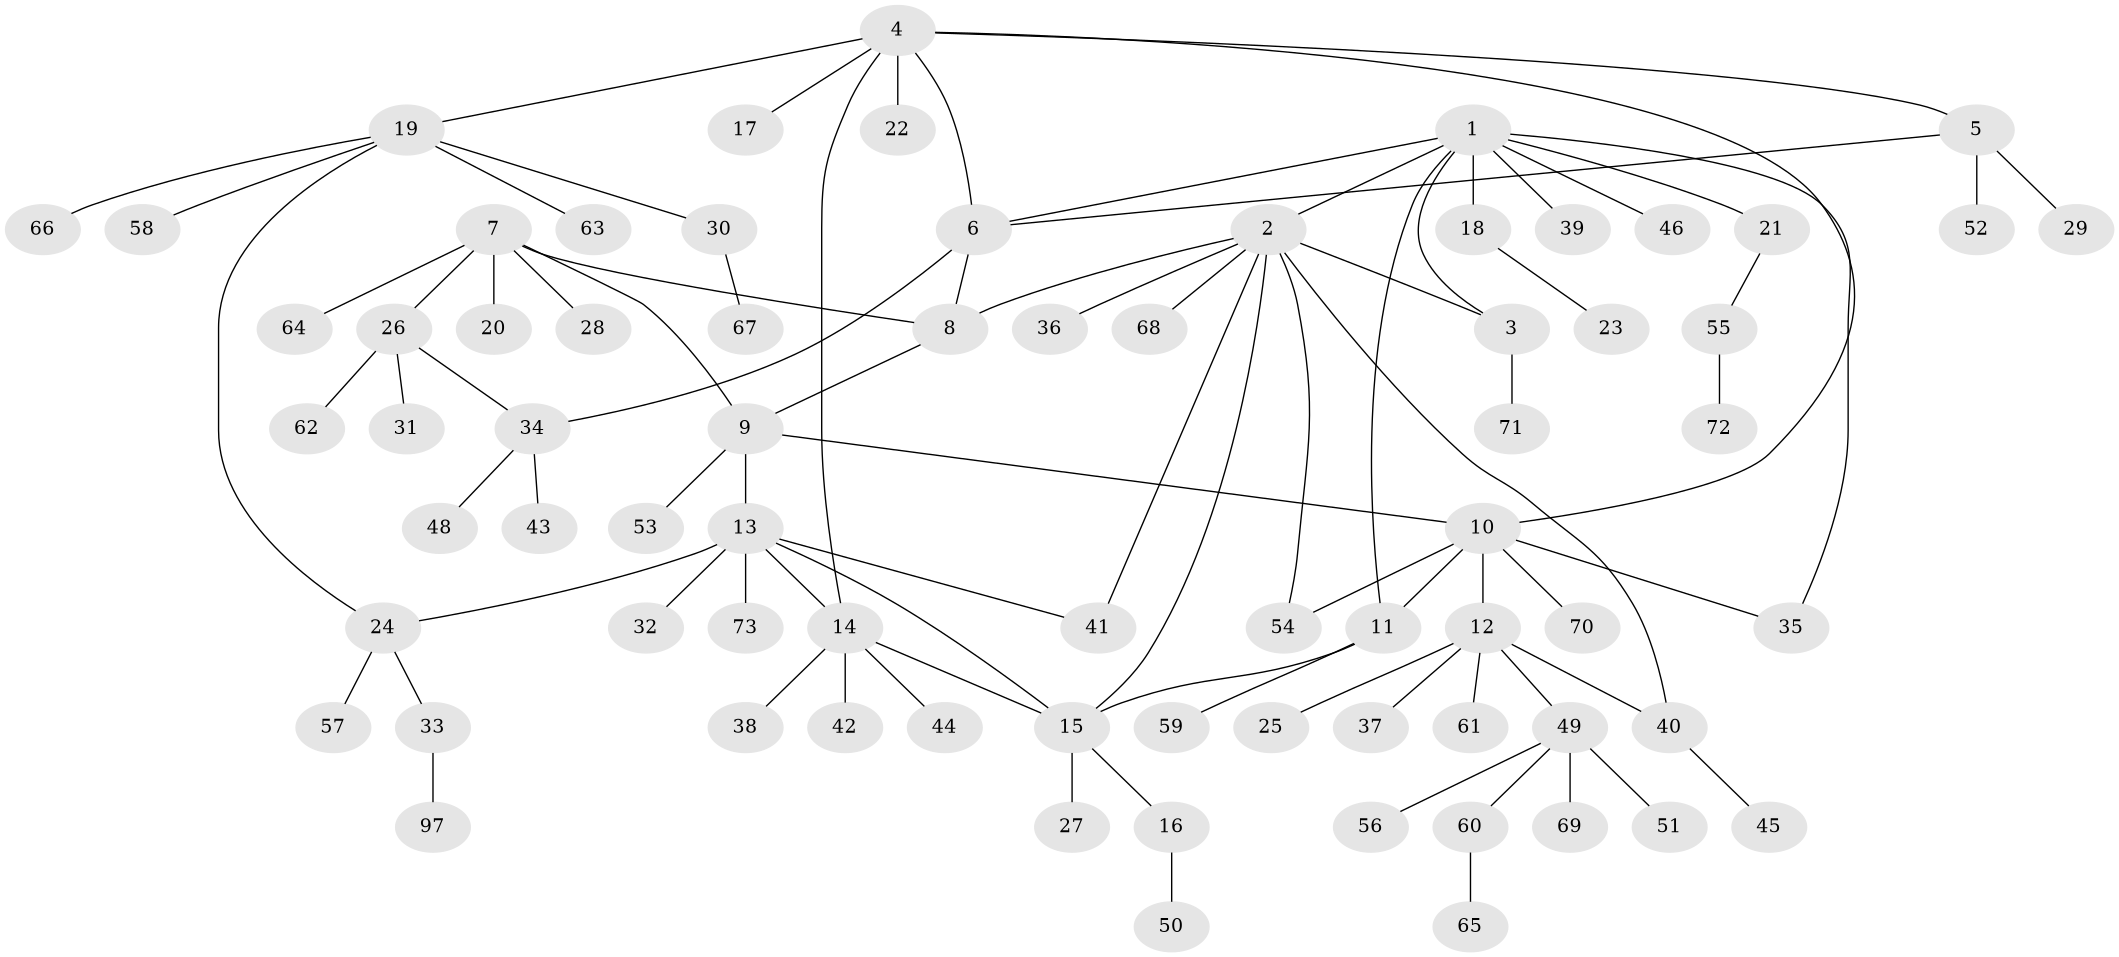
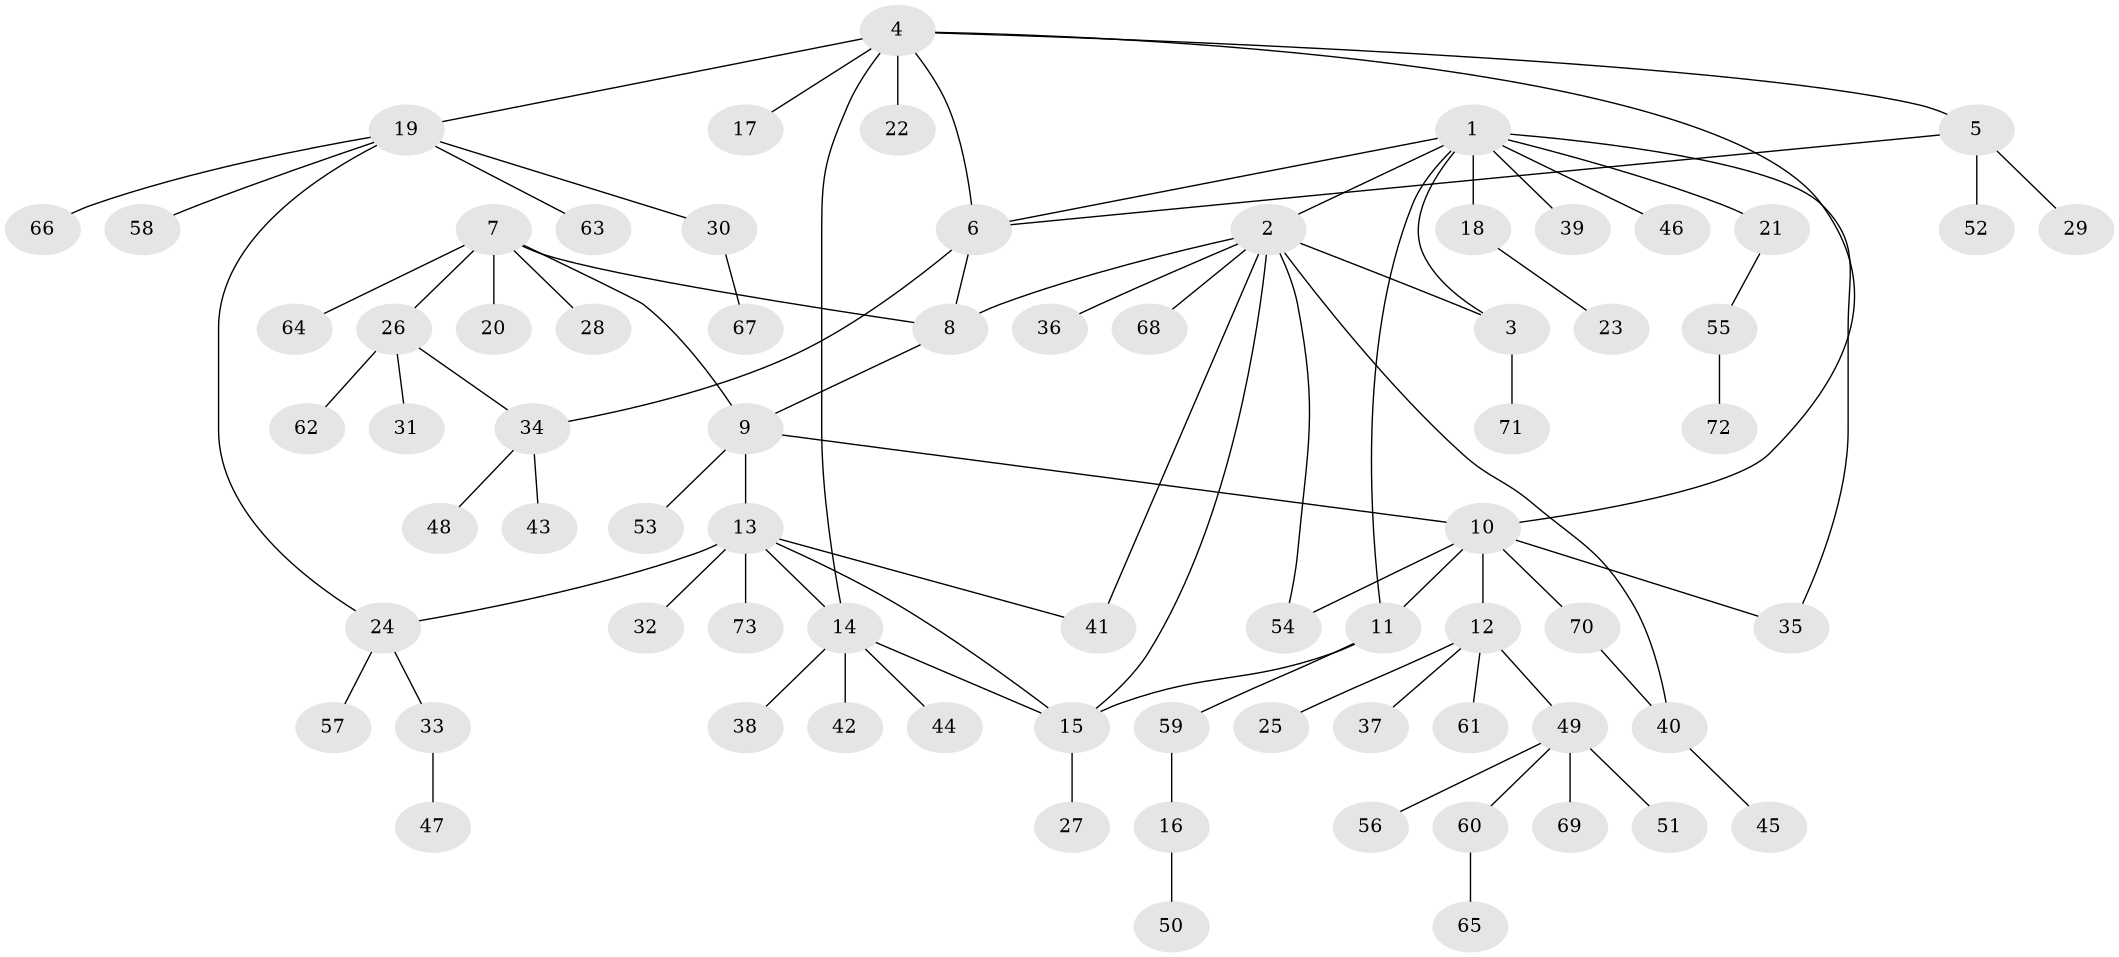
(1576, 678) -> (1626, 678)
(1122, 777) -> (1172, 778)
(433, 827) -> (433, 827)
